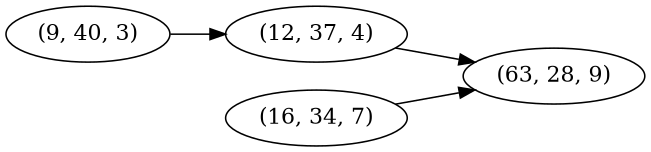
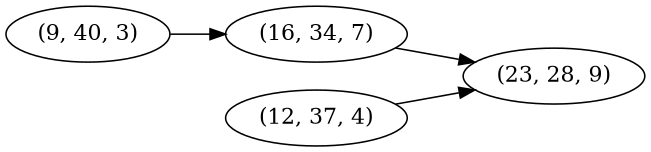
(190, 34) -> (190, 34)
(554, 76) -> (554, 76)
